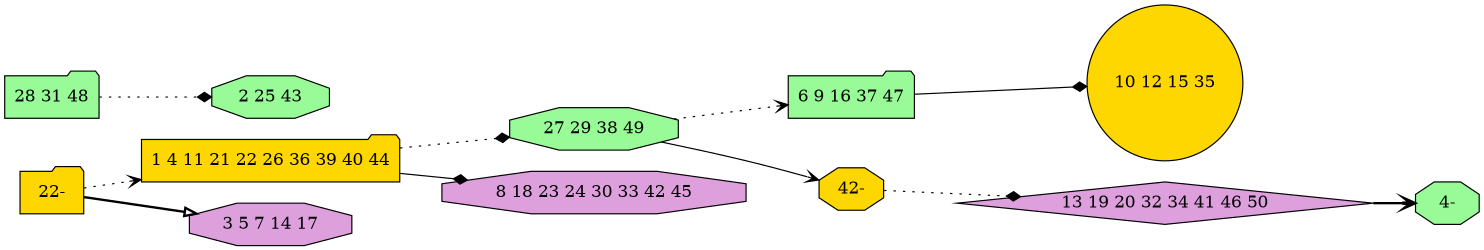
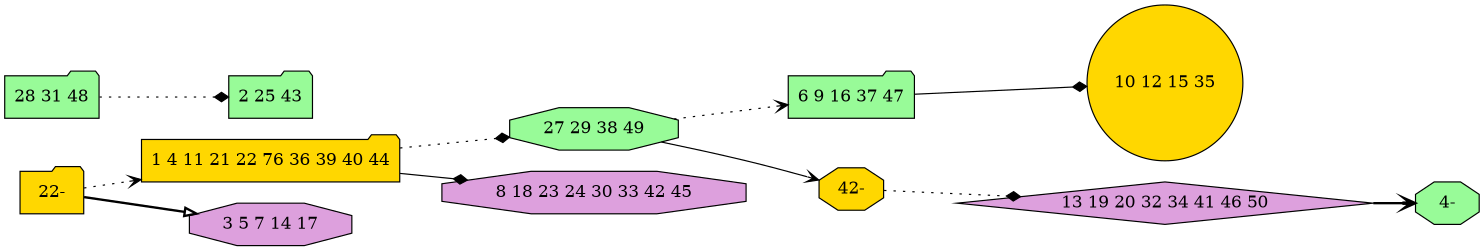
(271, 97) -> (271, 97)
(271, 161) -> (271, 161)
